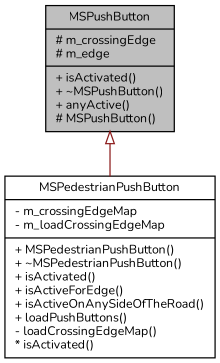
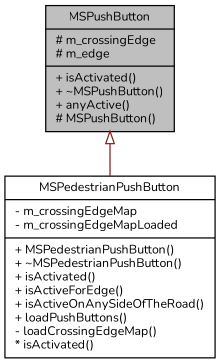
(90, 225) -> (97, 225)
